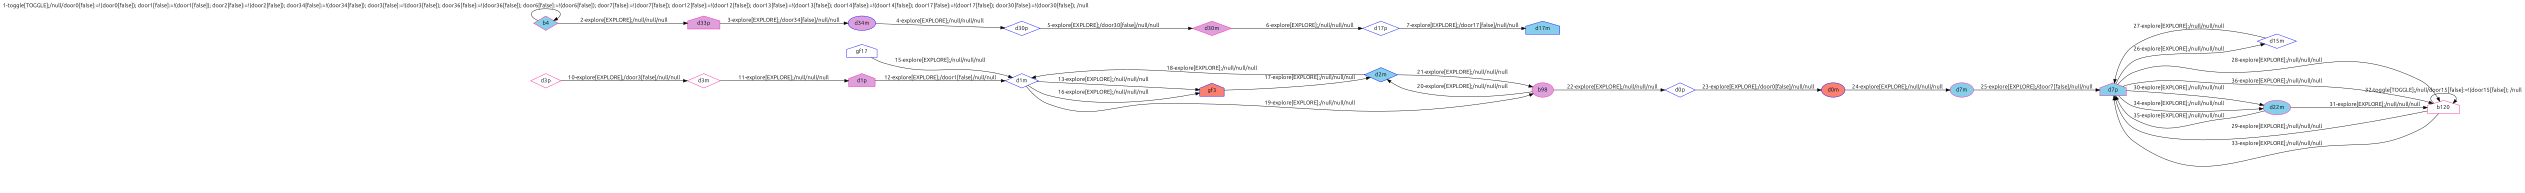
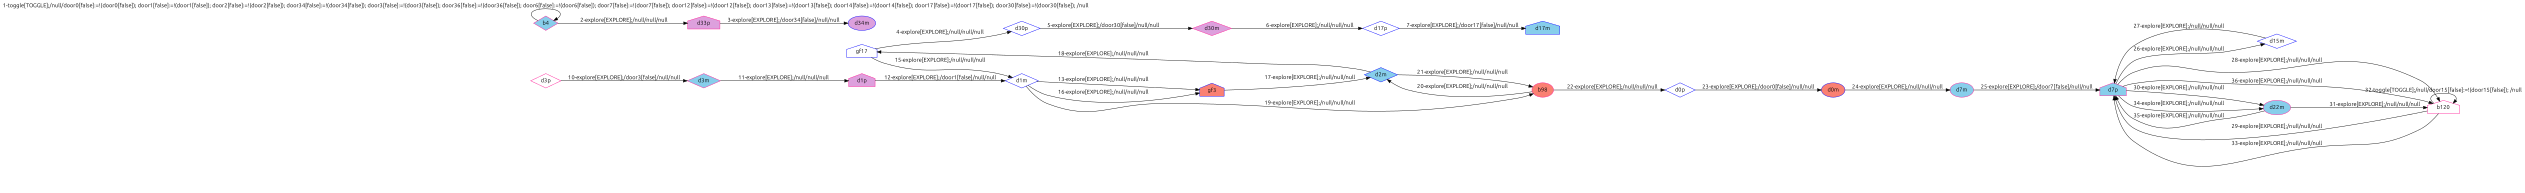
(938, 26) -> (941, 42)
(1200, 73) -> (1126, 59)
(704, 81) -> (704, 81)
(1543, 90) -> (1543, 90)
